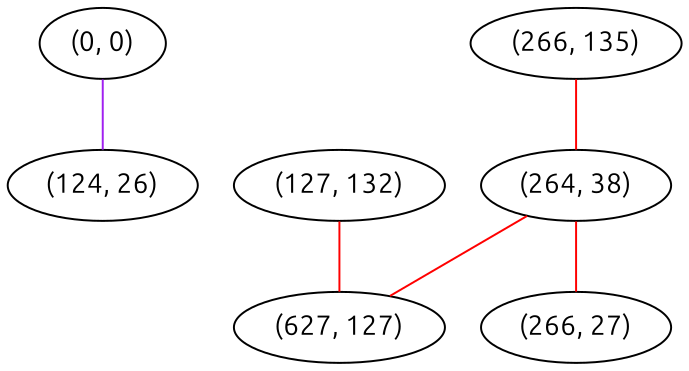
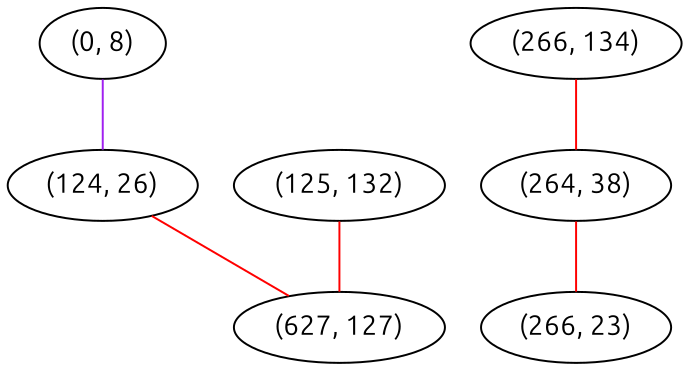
(103, 43) -> (103, 43)
(576, 43) -> (576, 43)
(339, 185) -> (339, 185)
(459, 256) -> (220, 256)
(576, 327) -> (576, 327)
